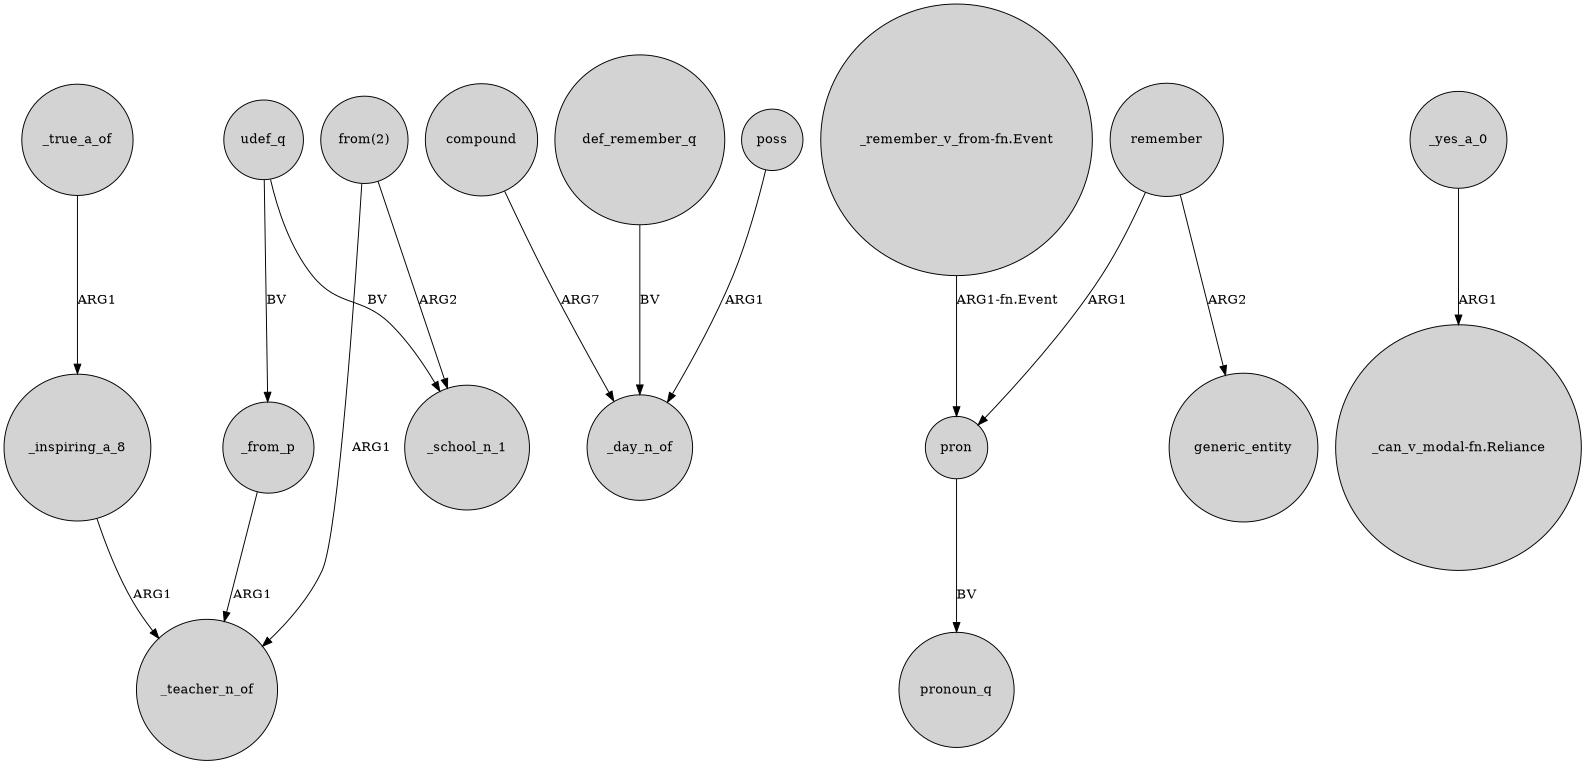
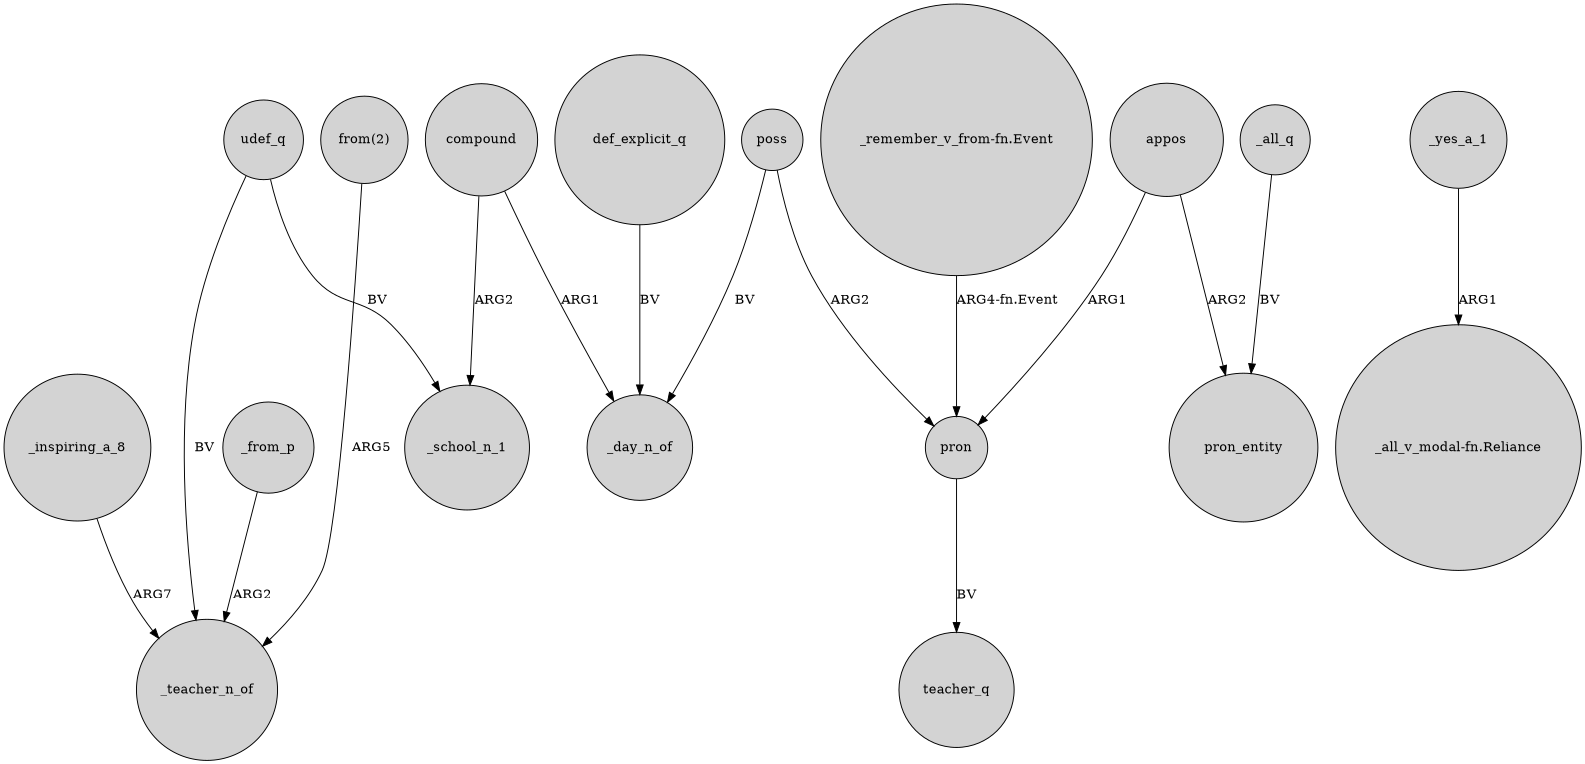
(77, 140) -> none
(640, 140) -> (640, 140)
(1167, 140) -> (1167, 140)
none -> (1275, 140)
(1458, 140) -> (1458, 140)
(411, 280) -> (475, 286)
(266, 286) -> (187, 389)
(581, 300) -> (581, 300)
(745, 300) -> (745, 300)
(1007, 300) -> (1007, 300)
none -> (831, 307)
(372, 448) -> (372, 448)
(1244, 448) -> (1244, 448)
(1458, 448) -> (1458, 448)
(153, 595) -> (153, 595)
(253, 595) -> (253, 595)
(957, 690) -> (957, 690)
